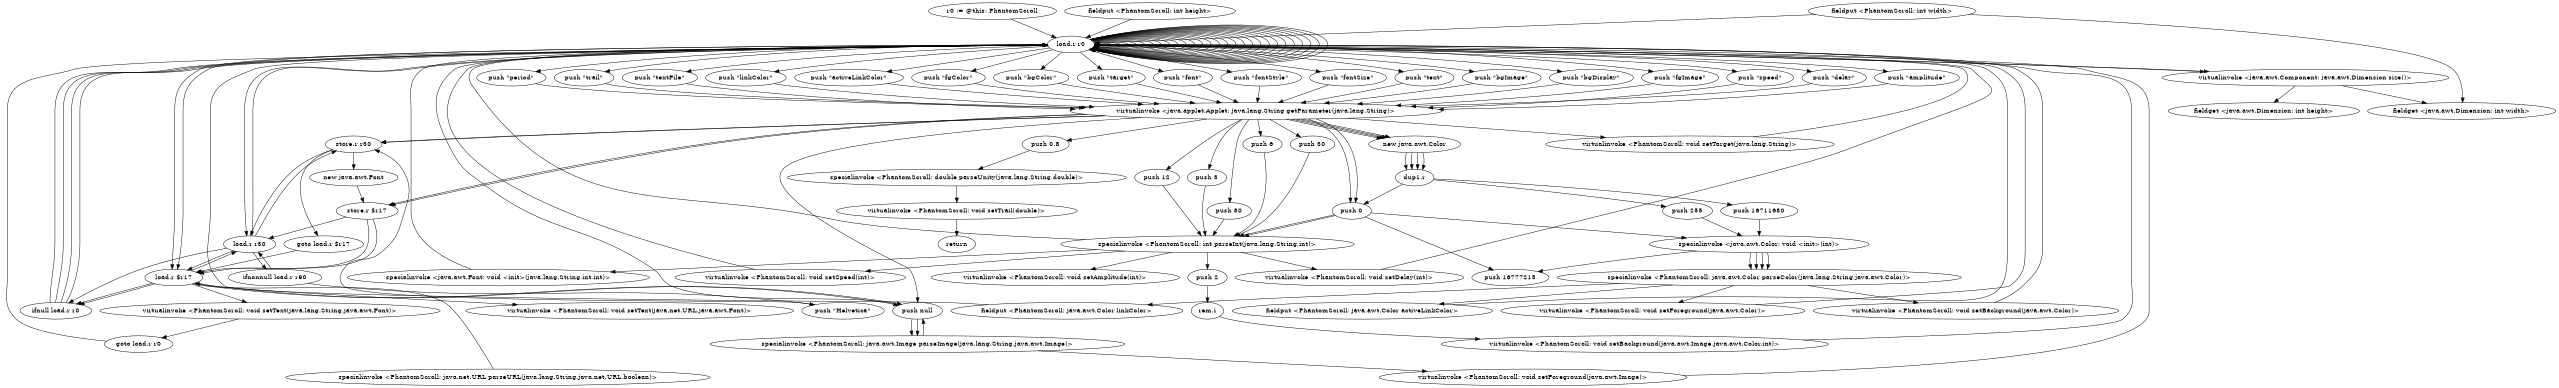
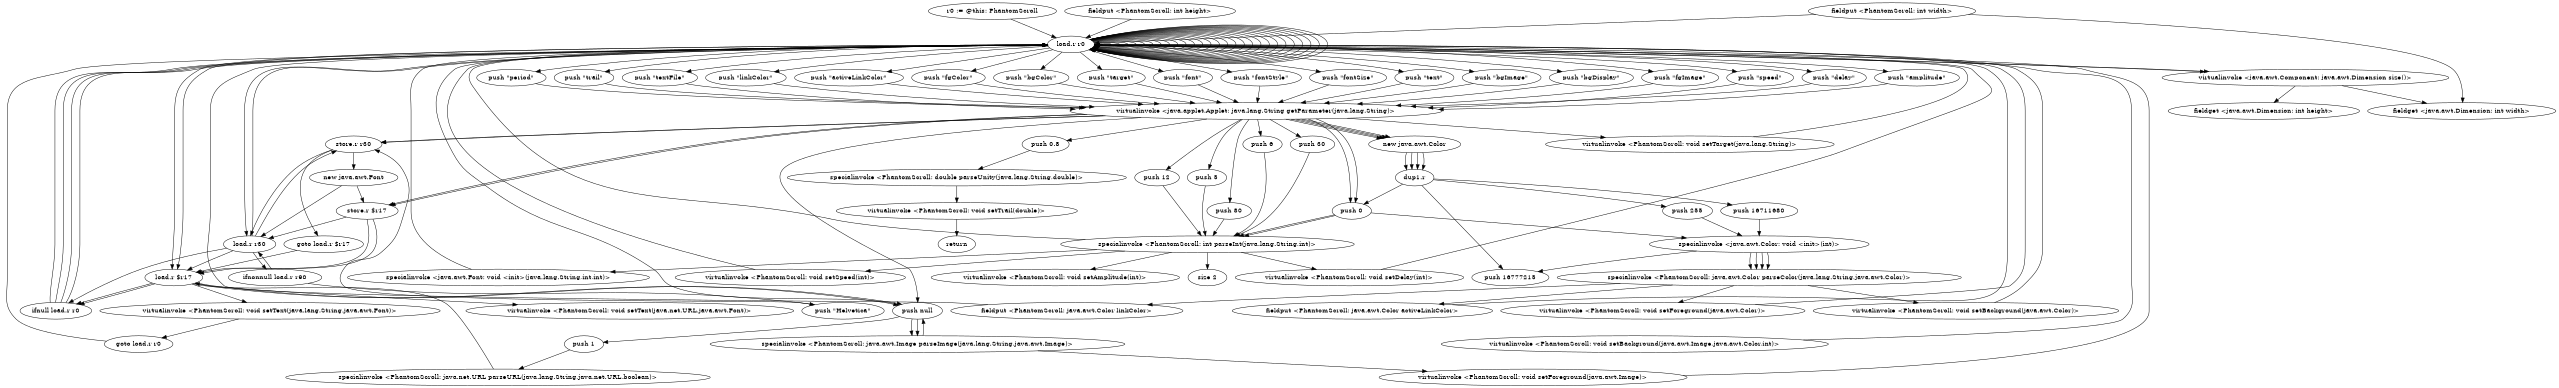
(1427, 243) -> (1461, 226)
(212, 262) -> (301, 211)
(1207, 278) -> (1207, 278)
(1207, 311) -> none
none -> (584, 344)
